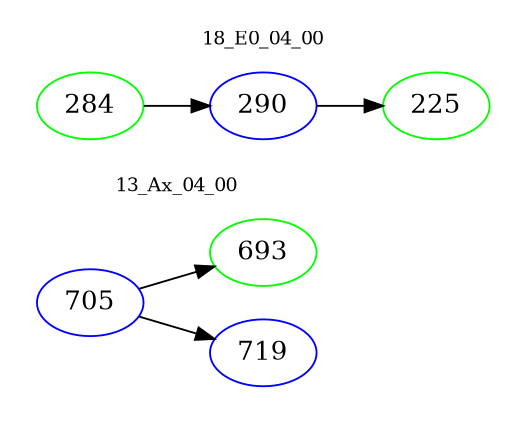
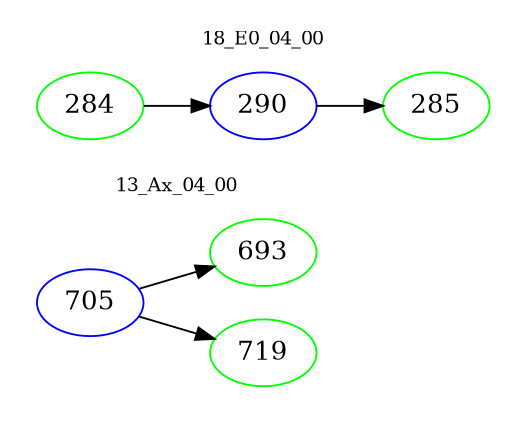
(436, 106) -> (436, 106)
(263, 353) -> (263, 353)
